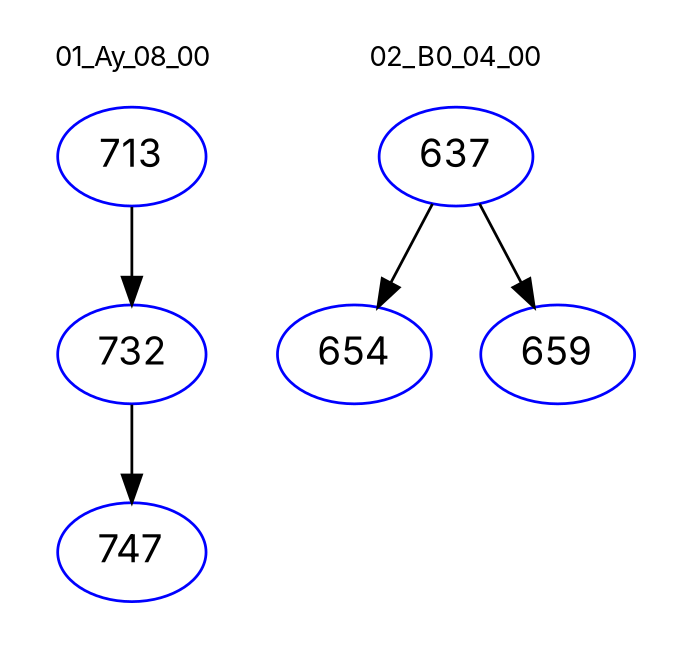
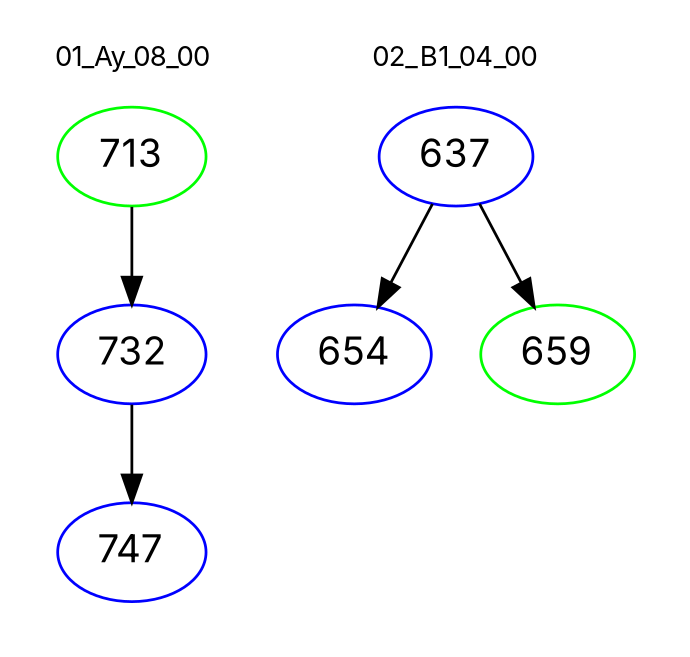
(456, 59) -> (456, 59)
(132, 157) -> (132, 157)
(558, 354) -> (558, 354)
